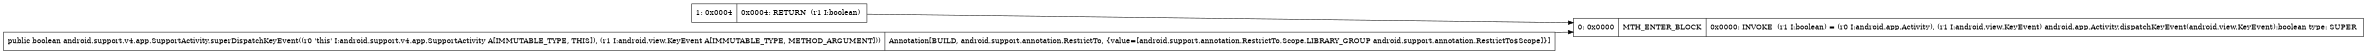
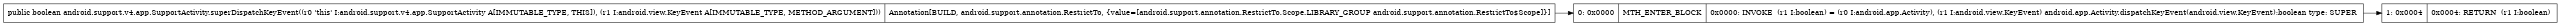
(1218, 18) -> (2370, 13)
